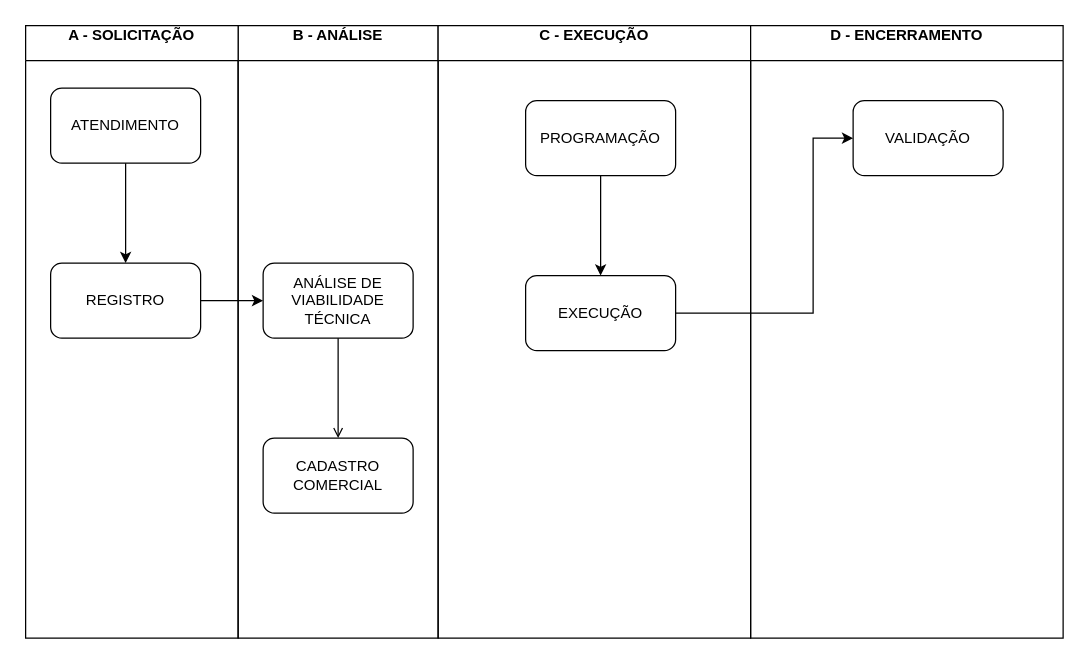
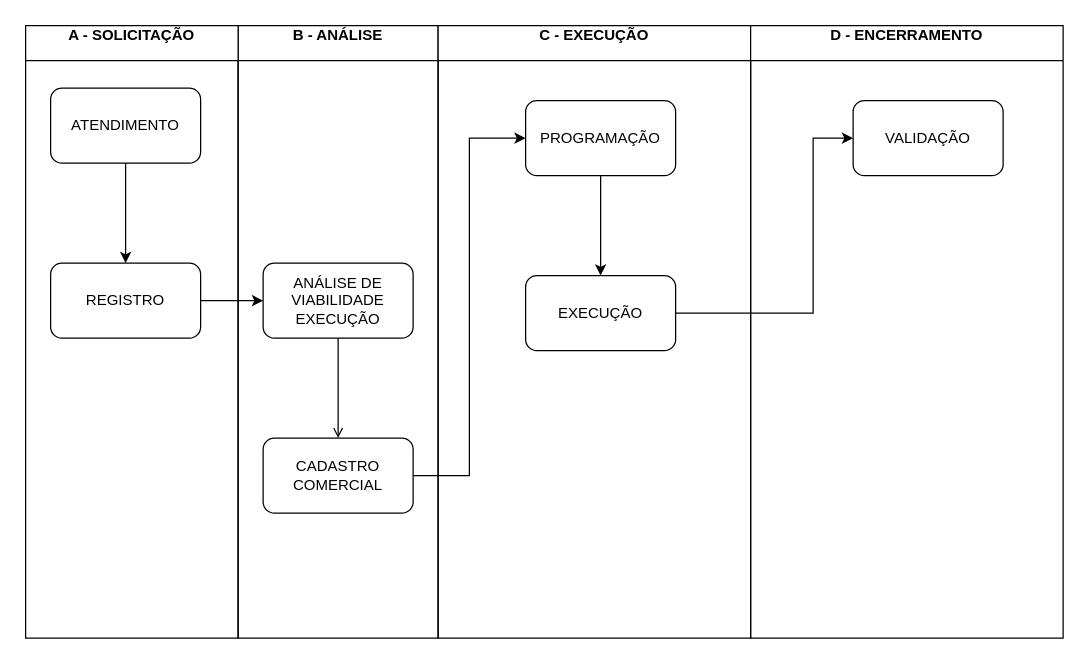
(338, 301) -> (338, 301)
none -> (469, 311)
